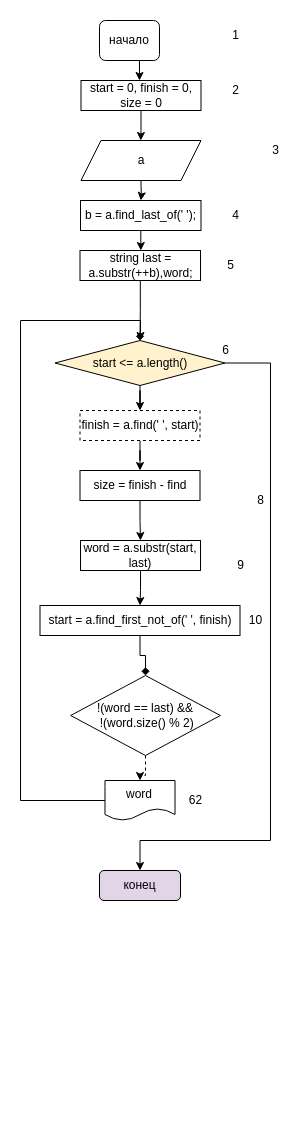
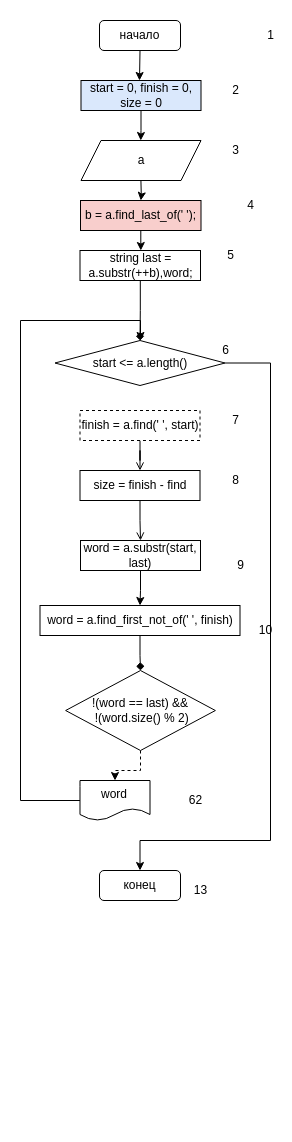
(236, 36) -> (271, 36)
(130, 41) -> (140, 36)
(141, 96) -> (141, 96)
(275, 151) -> (235, 151)
(141, 216) -> (141, 216)
(236, 216) -> (251, 206)
(231, 266) -> (231, 256)
(140, 363) -> (140, 363)
(140, 402) -> none
none -> (236, 421)
(140, 462) -> (140, 463)
(260, 501) -> (235, 481)
(140, 532) -> (140, 533)
(141, 621) -> (141, 621)
(256, 621) -> (266, 631)
(146, 716) -> (141, 711)
(140, 801) -> (115, 801)
(140, 886) -> (140, 886)
none -> (201, 891)
